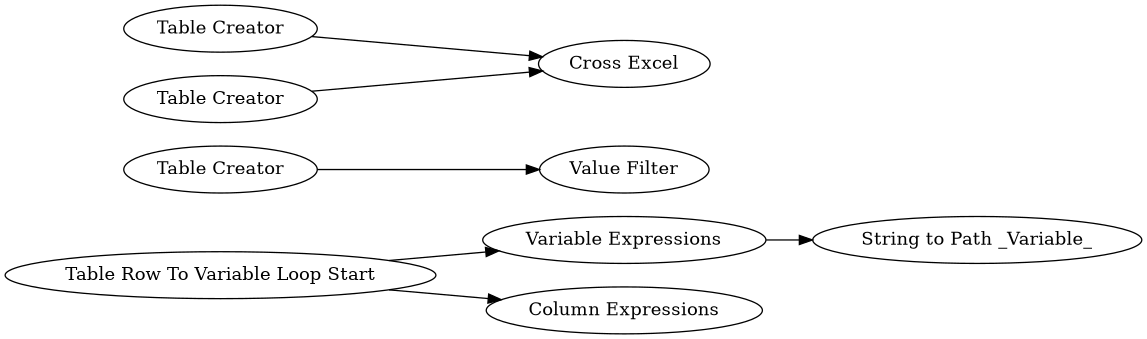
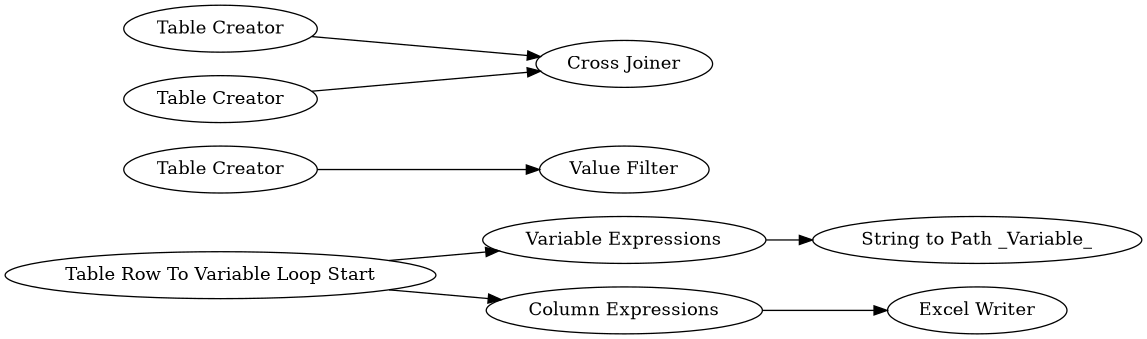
(624, 64) -> (624, 64)
none -> (977, 310)
